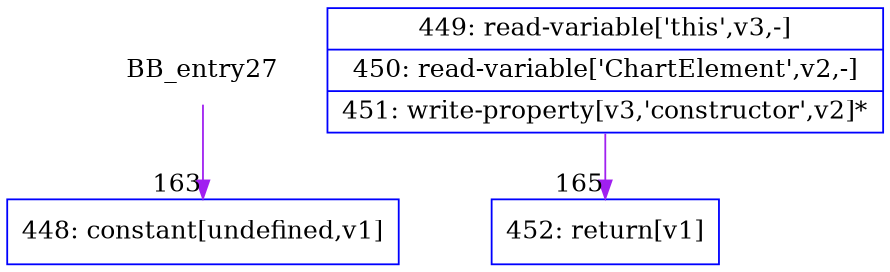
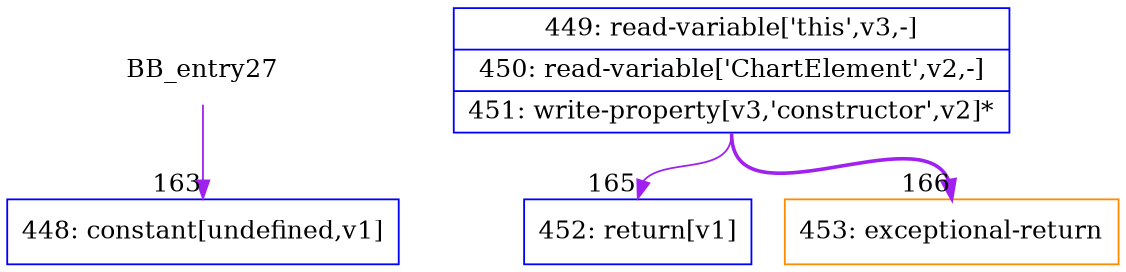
none -> (952, 232)
